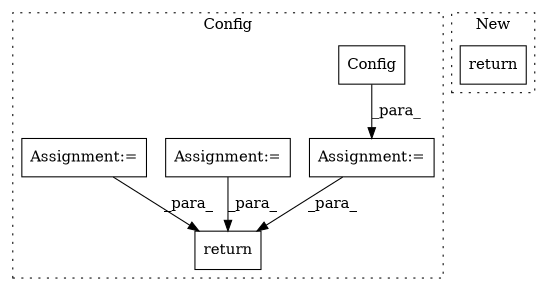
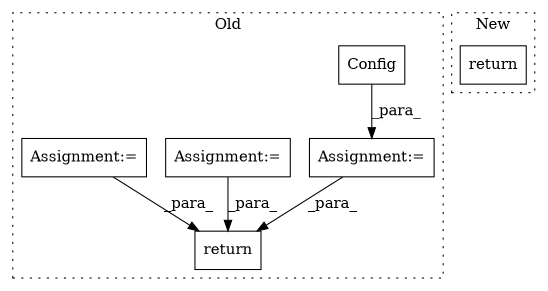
(228, 25) -> (228, 25)
